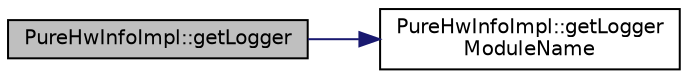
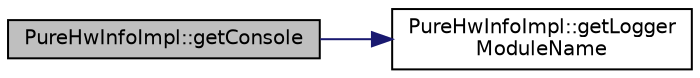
(158, 39) -> (164, 39)
